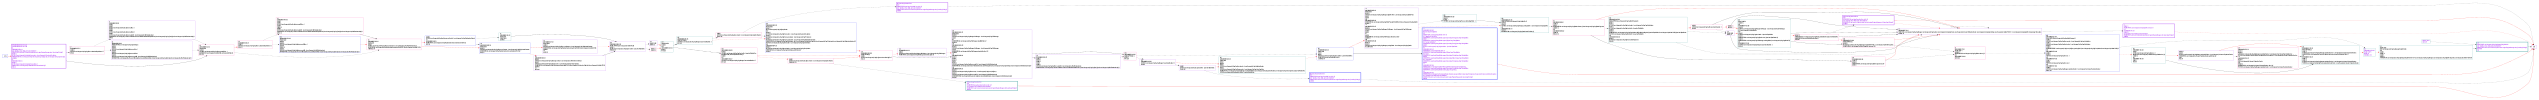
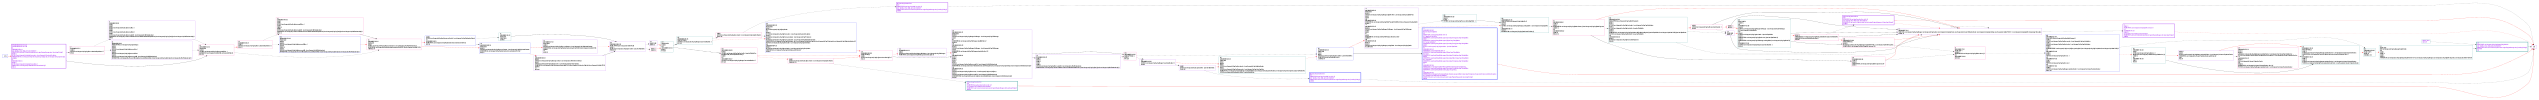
(2369, 52) -> (2369, 52)
